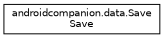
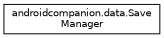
(82, 19) -> (82, 19)
